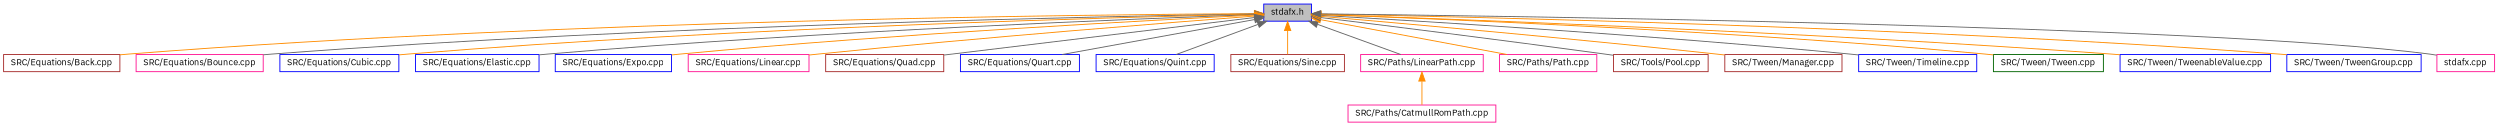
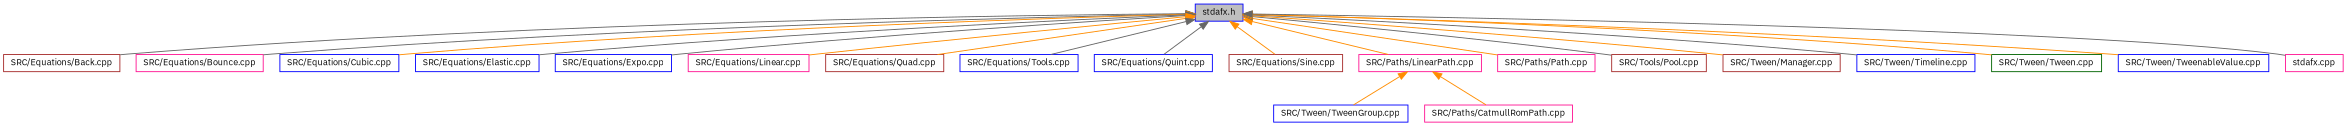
(687, 25) -> (653, 25)
(1804, 28) -> (1376, 91)
(919, 35) -> (929, 33)
(1099, 36) -> (1062, 36)
(1359, 39) -> (1320, 38)
(1020, 63) -> (1019, 63)
